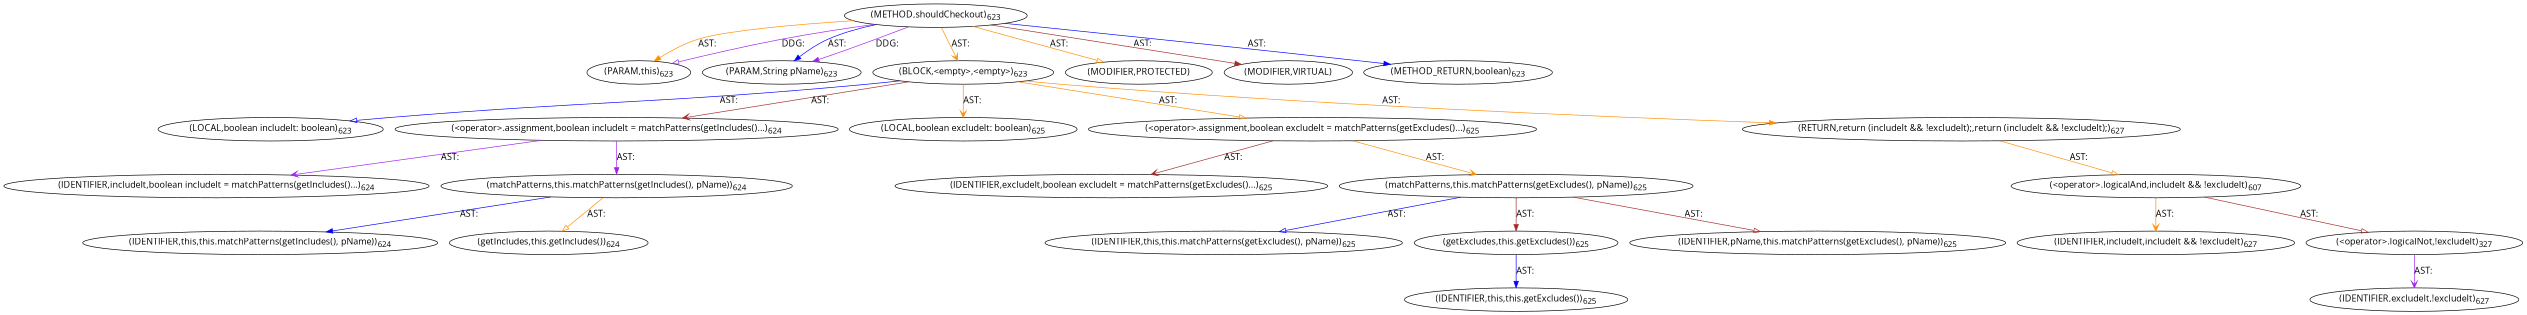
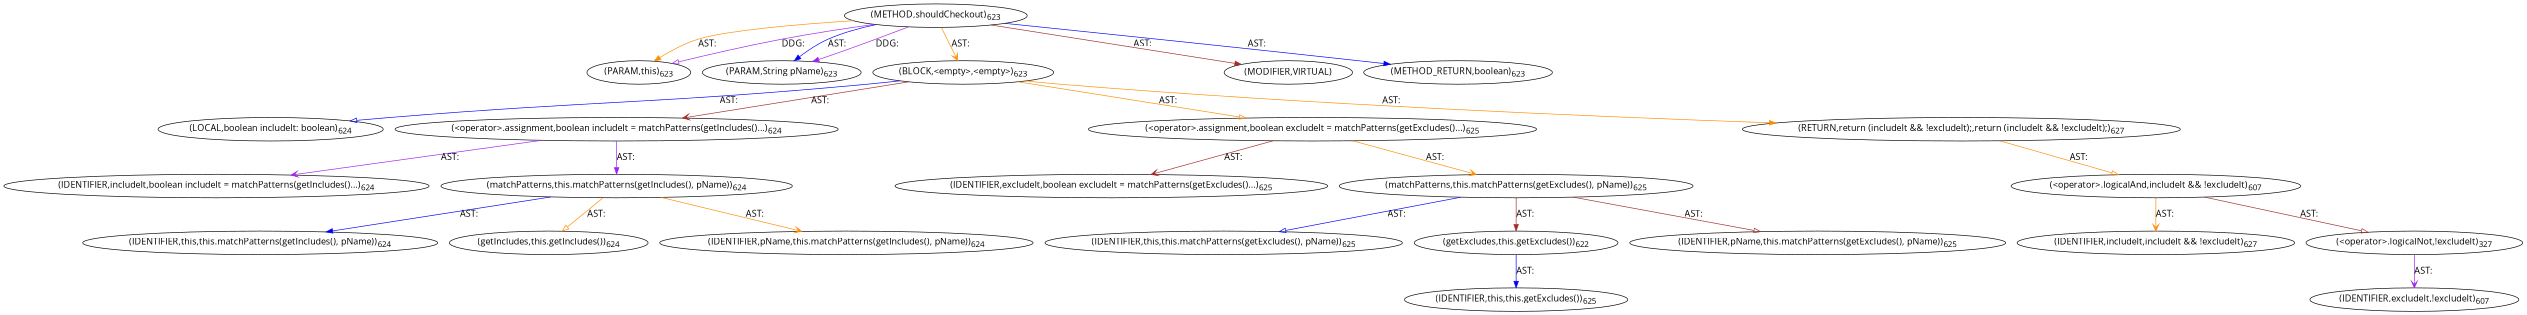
(1139, 72) -> none
(345, 128) -> (345, 128)
(963, 129) -> none
(1582, 242) -> (1582, 242)
none -> (846, 243)
(2483, 299) -> (2483, 299)
